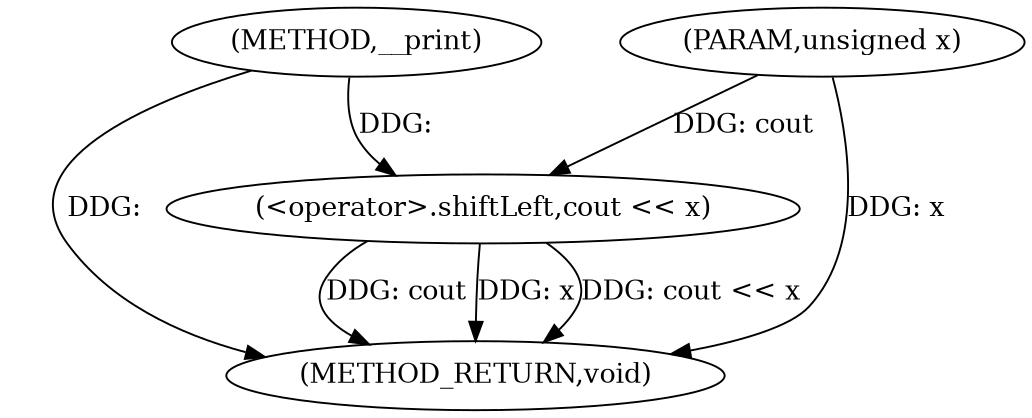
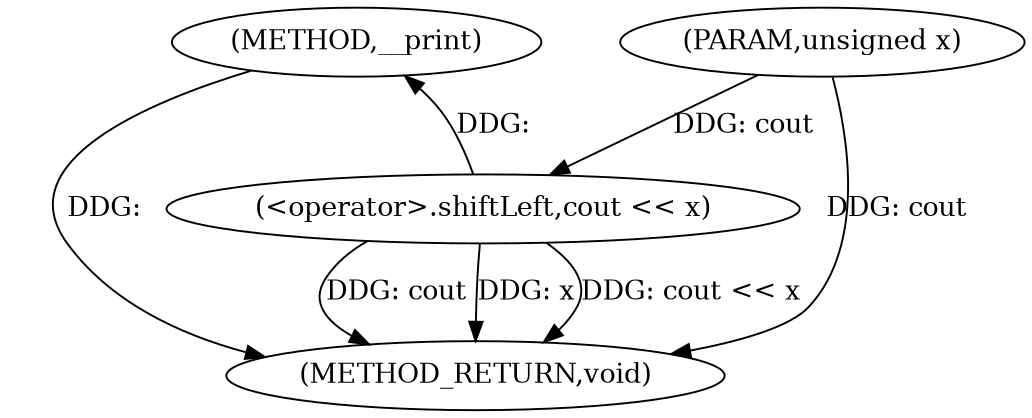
(352, 125) -> (452, 128)
(897, 209) -> (897, 209)
